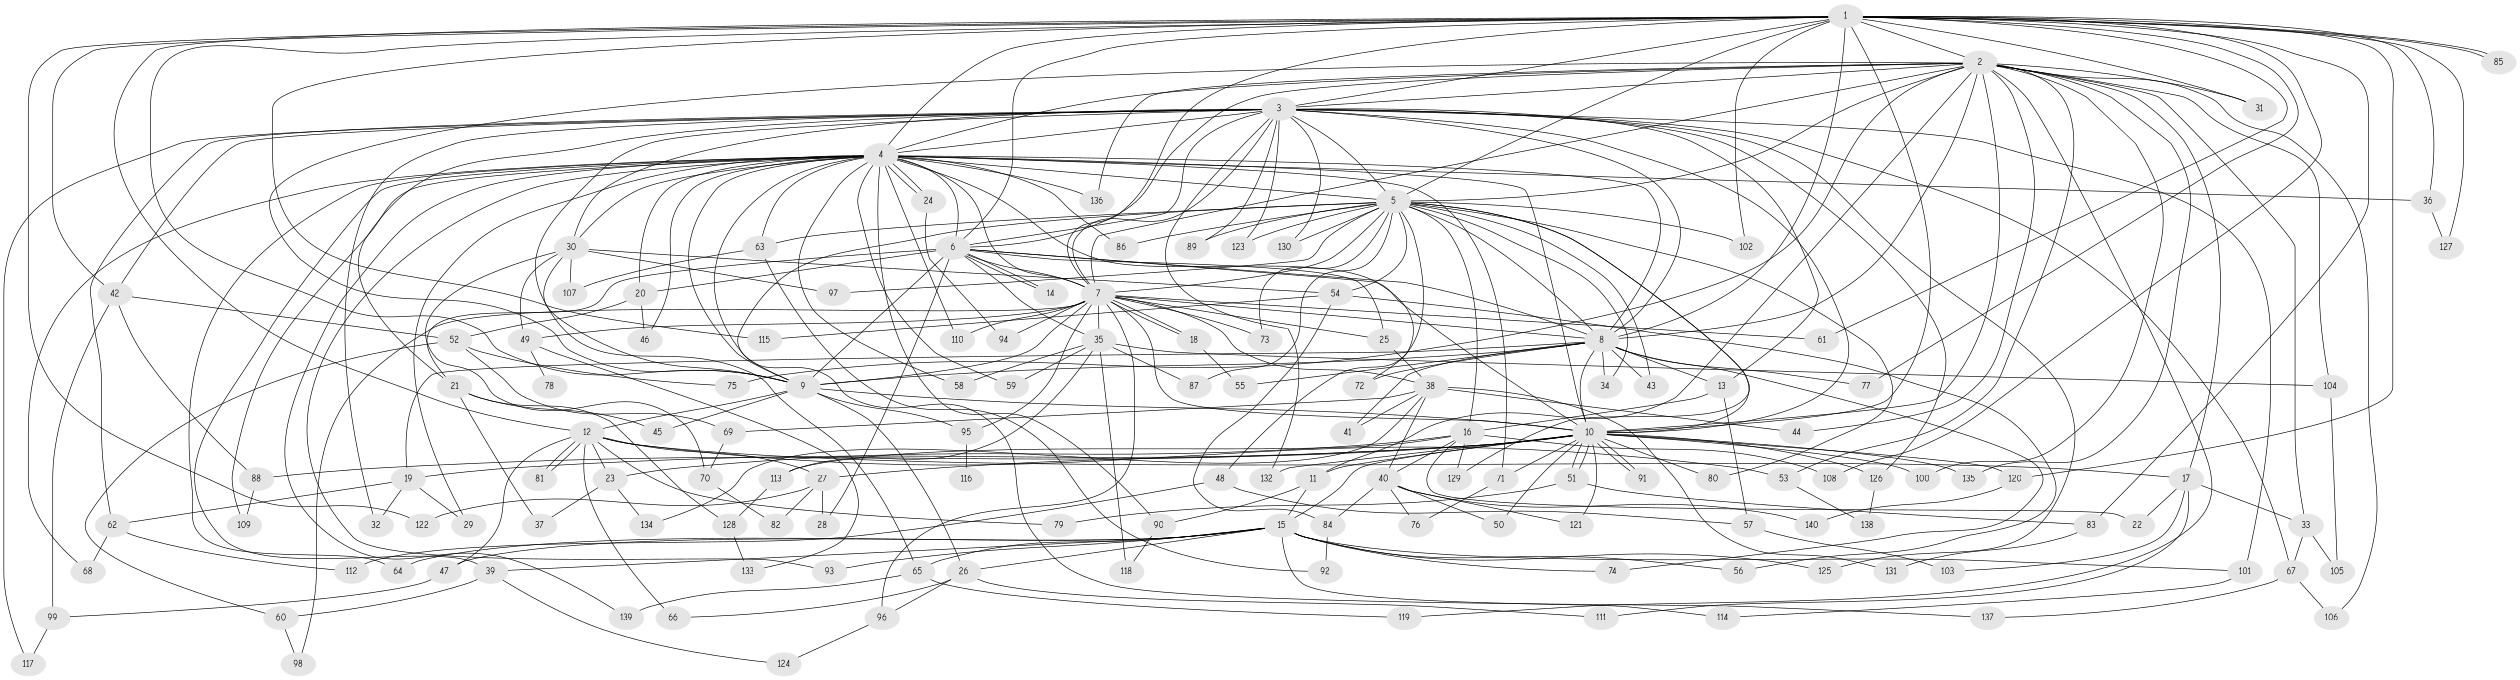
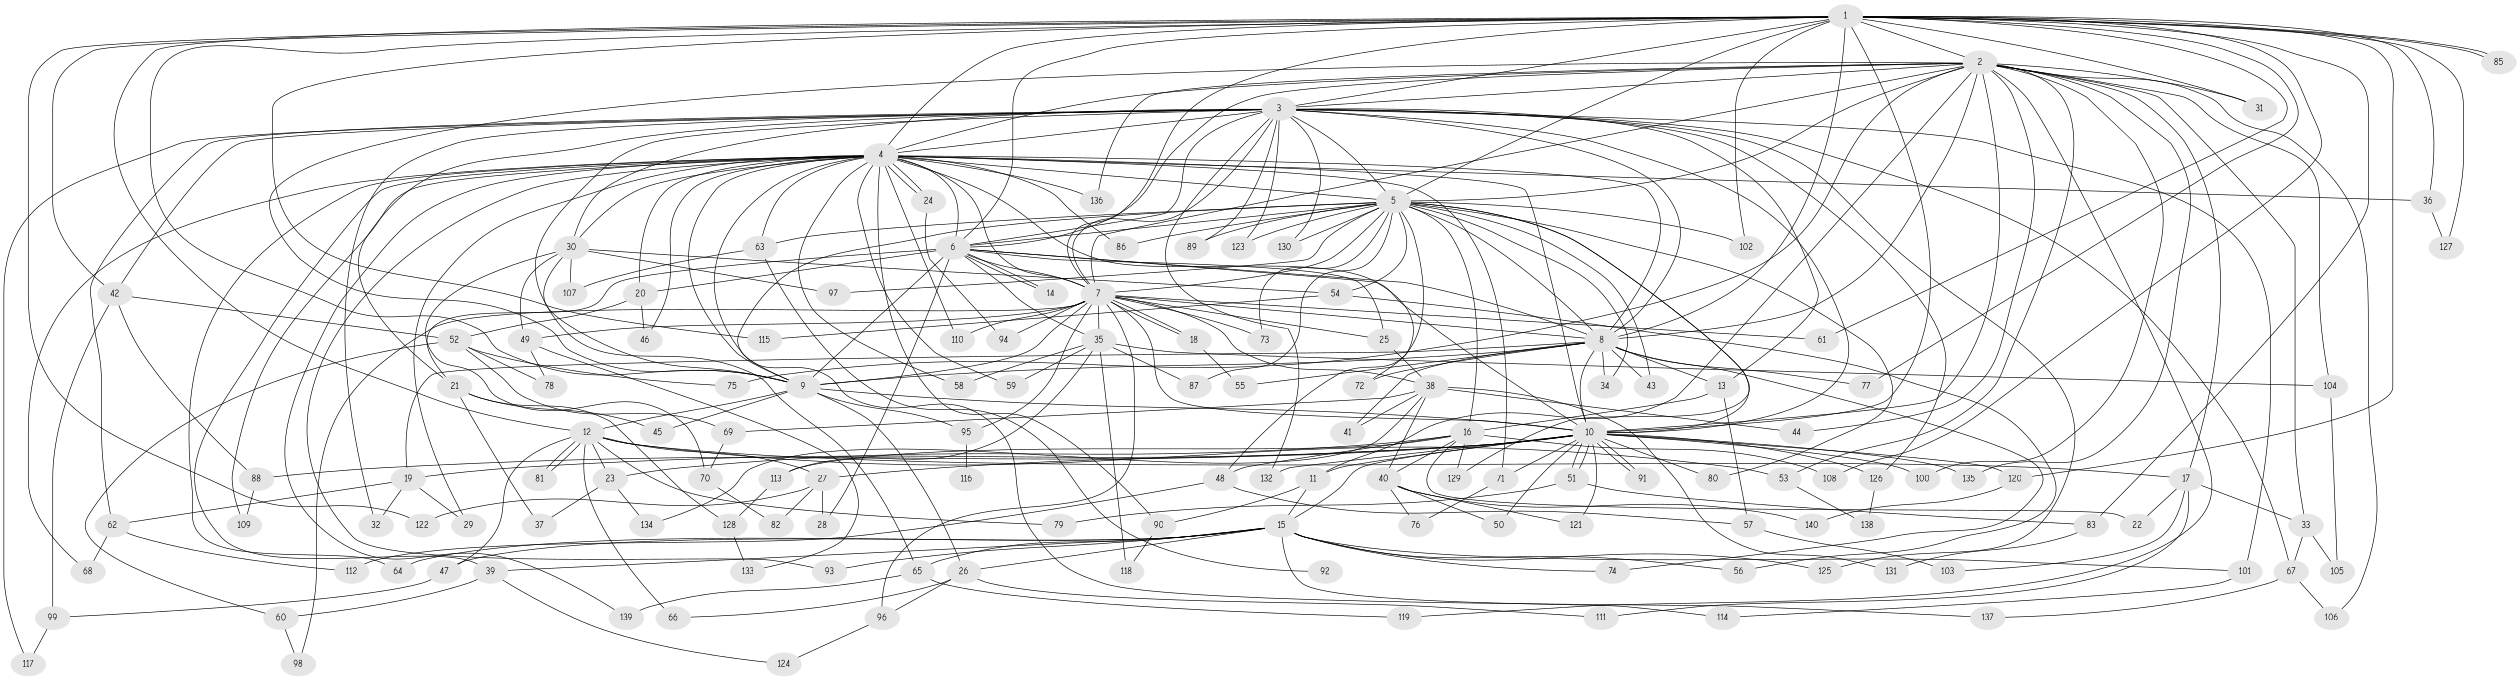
none -> (1184, 224)
none -> (502, 363)
none -> (1342, 452)
(1328, 526) -> none
